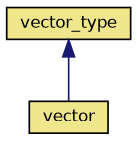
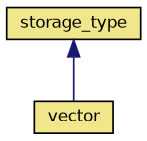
(69, 23) -> (74, 23)
